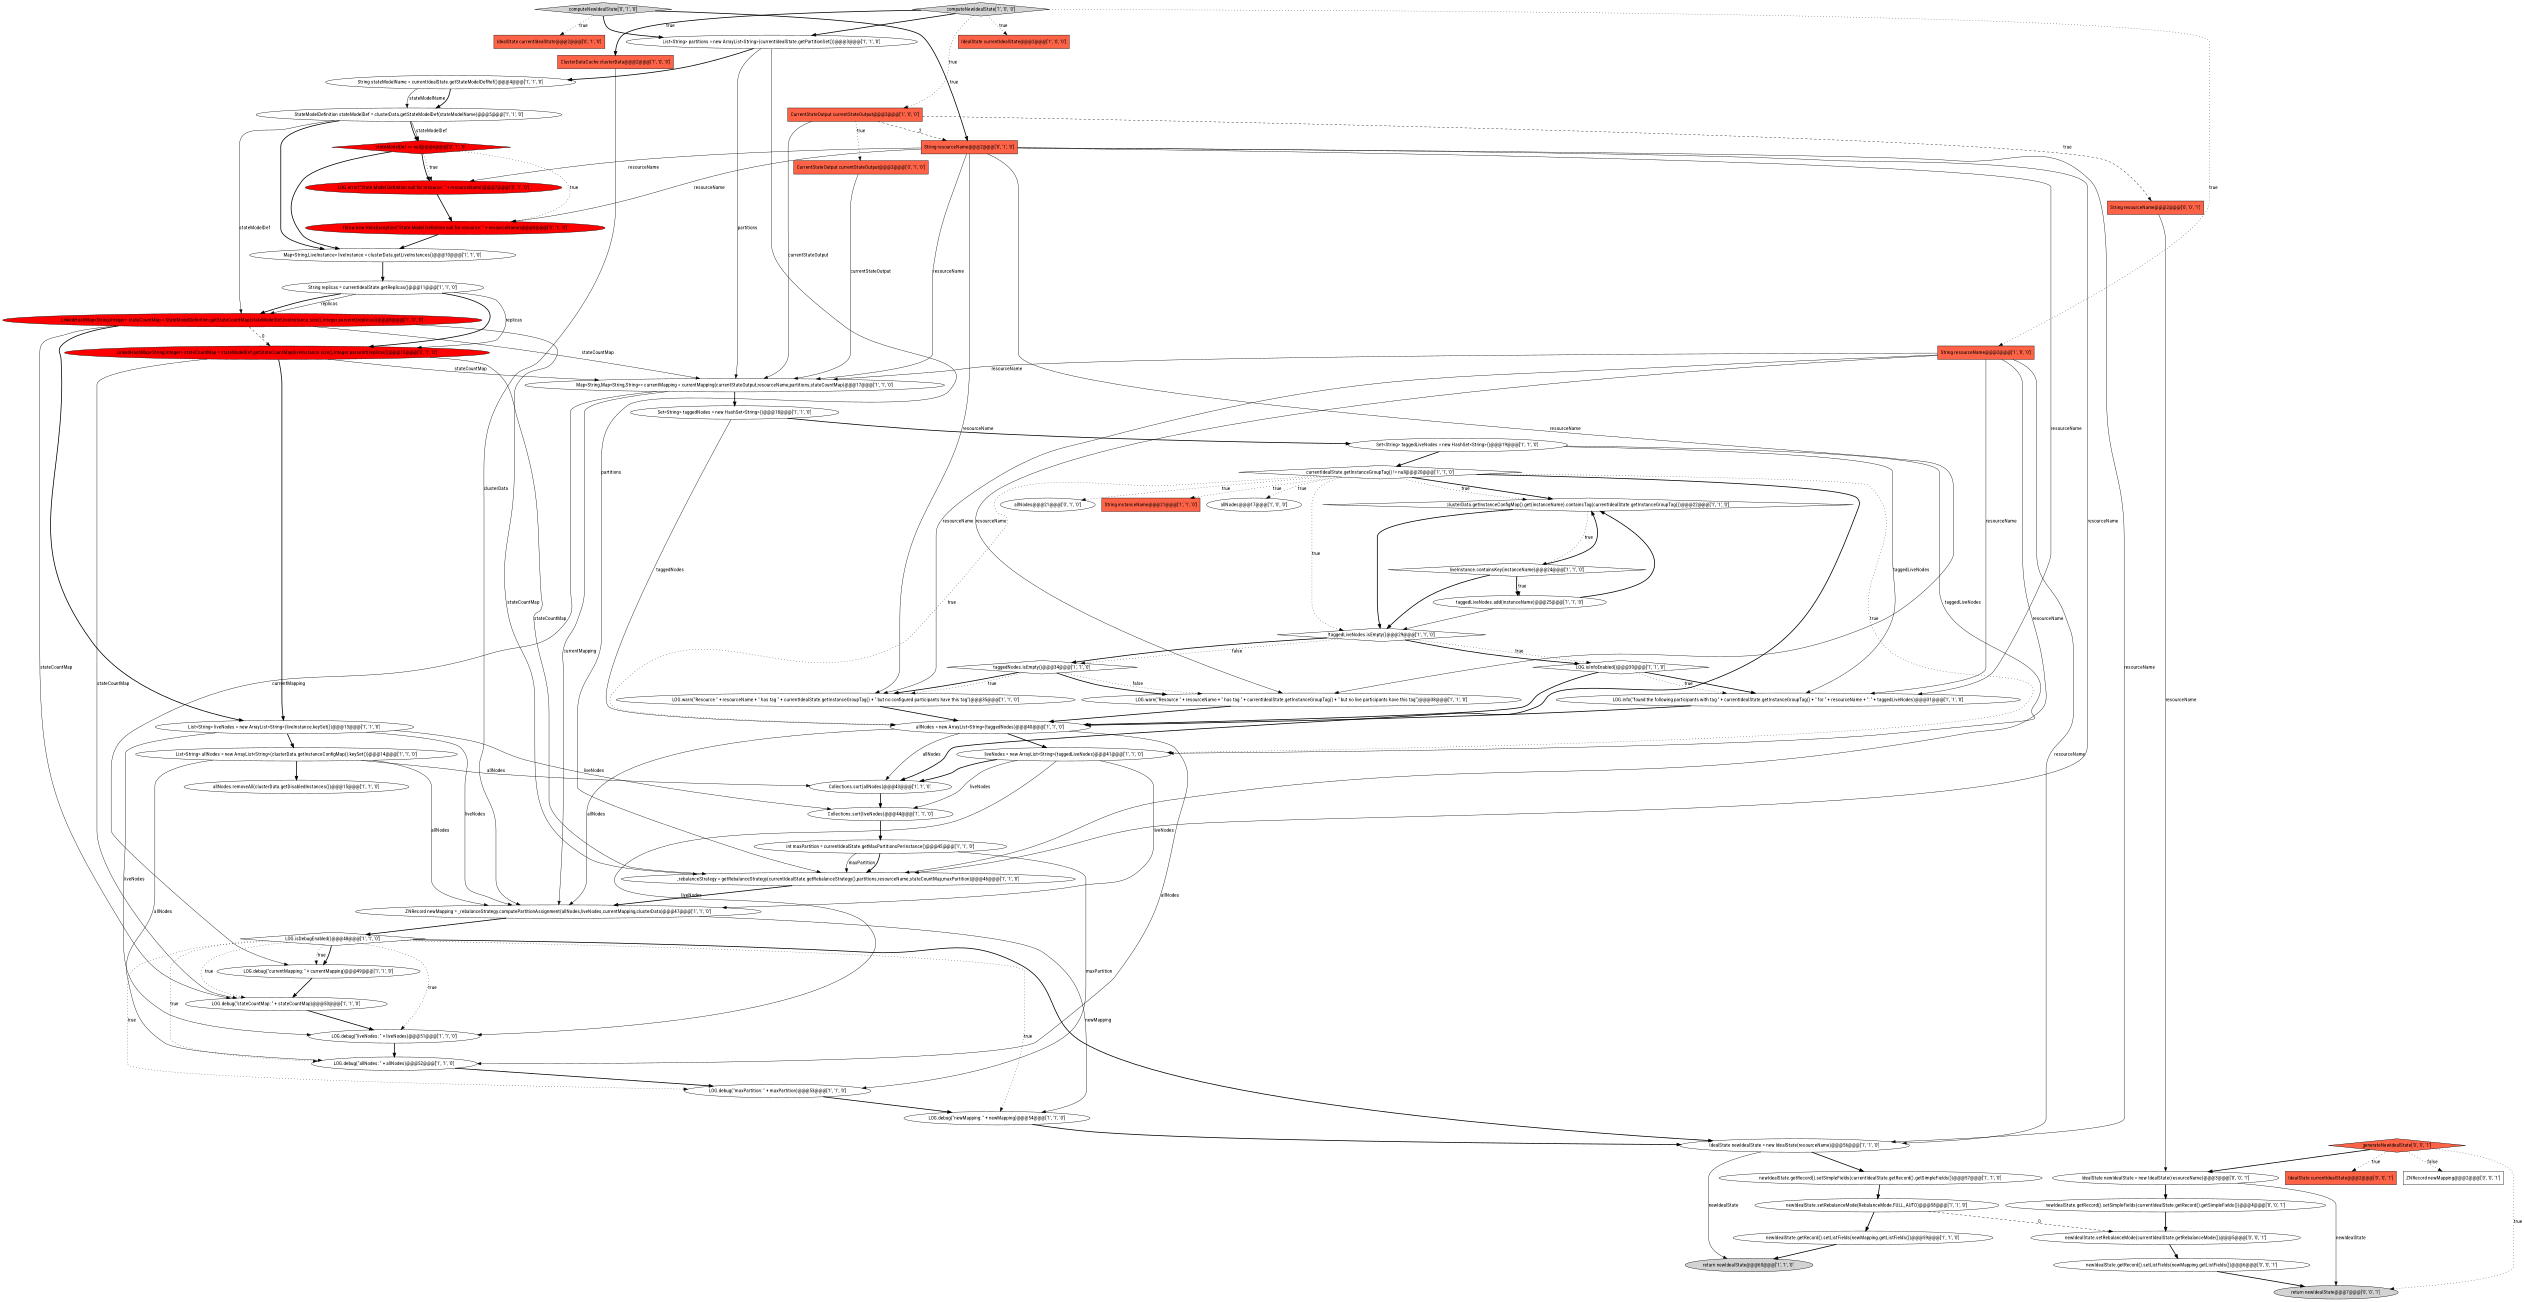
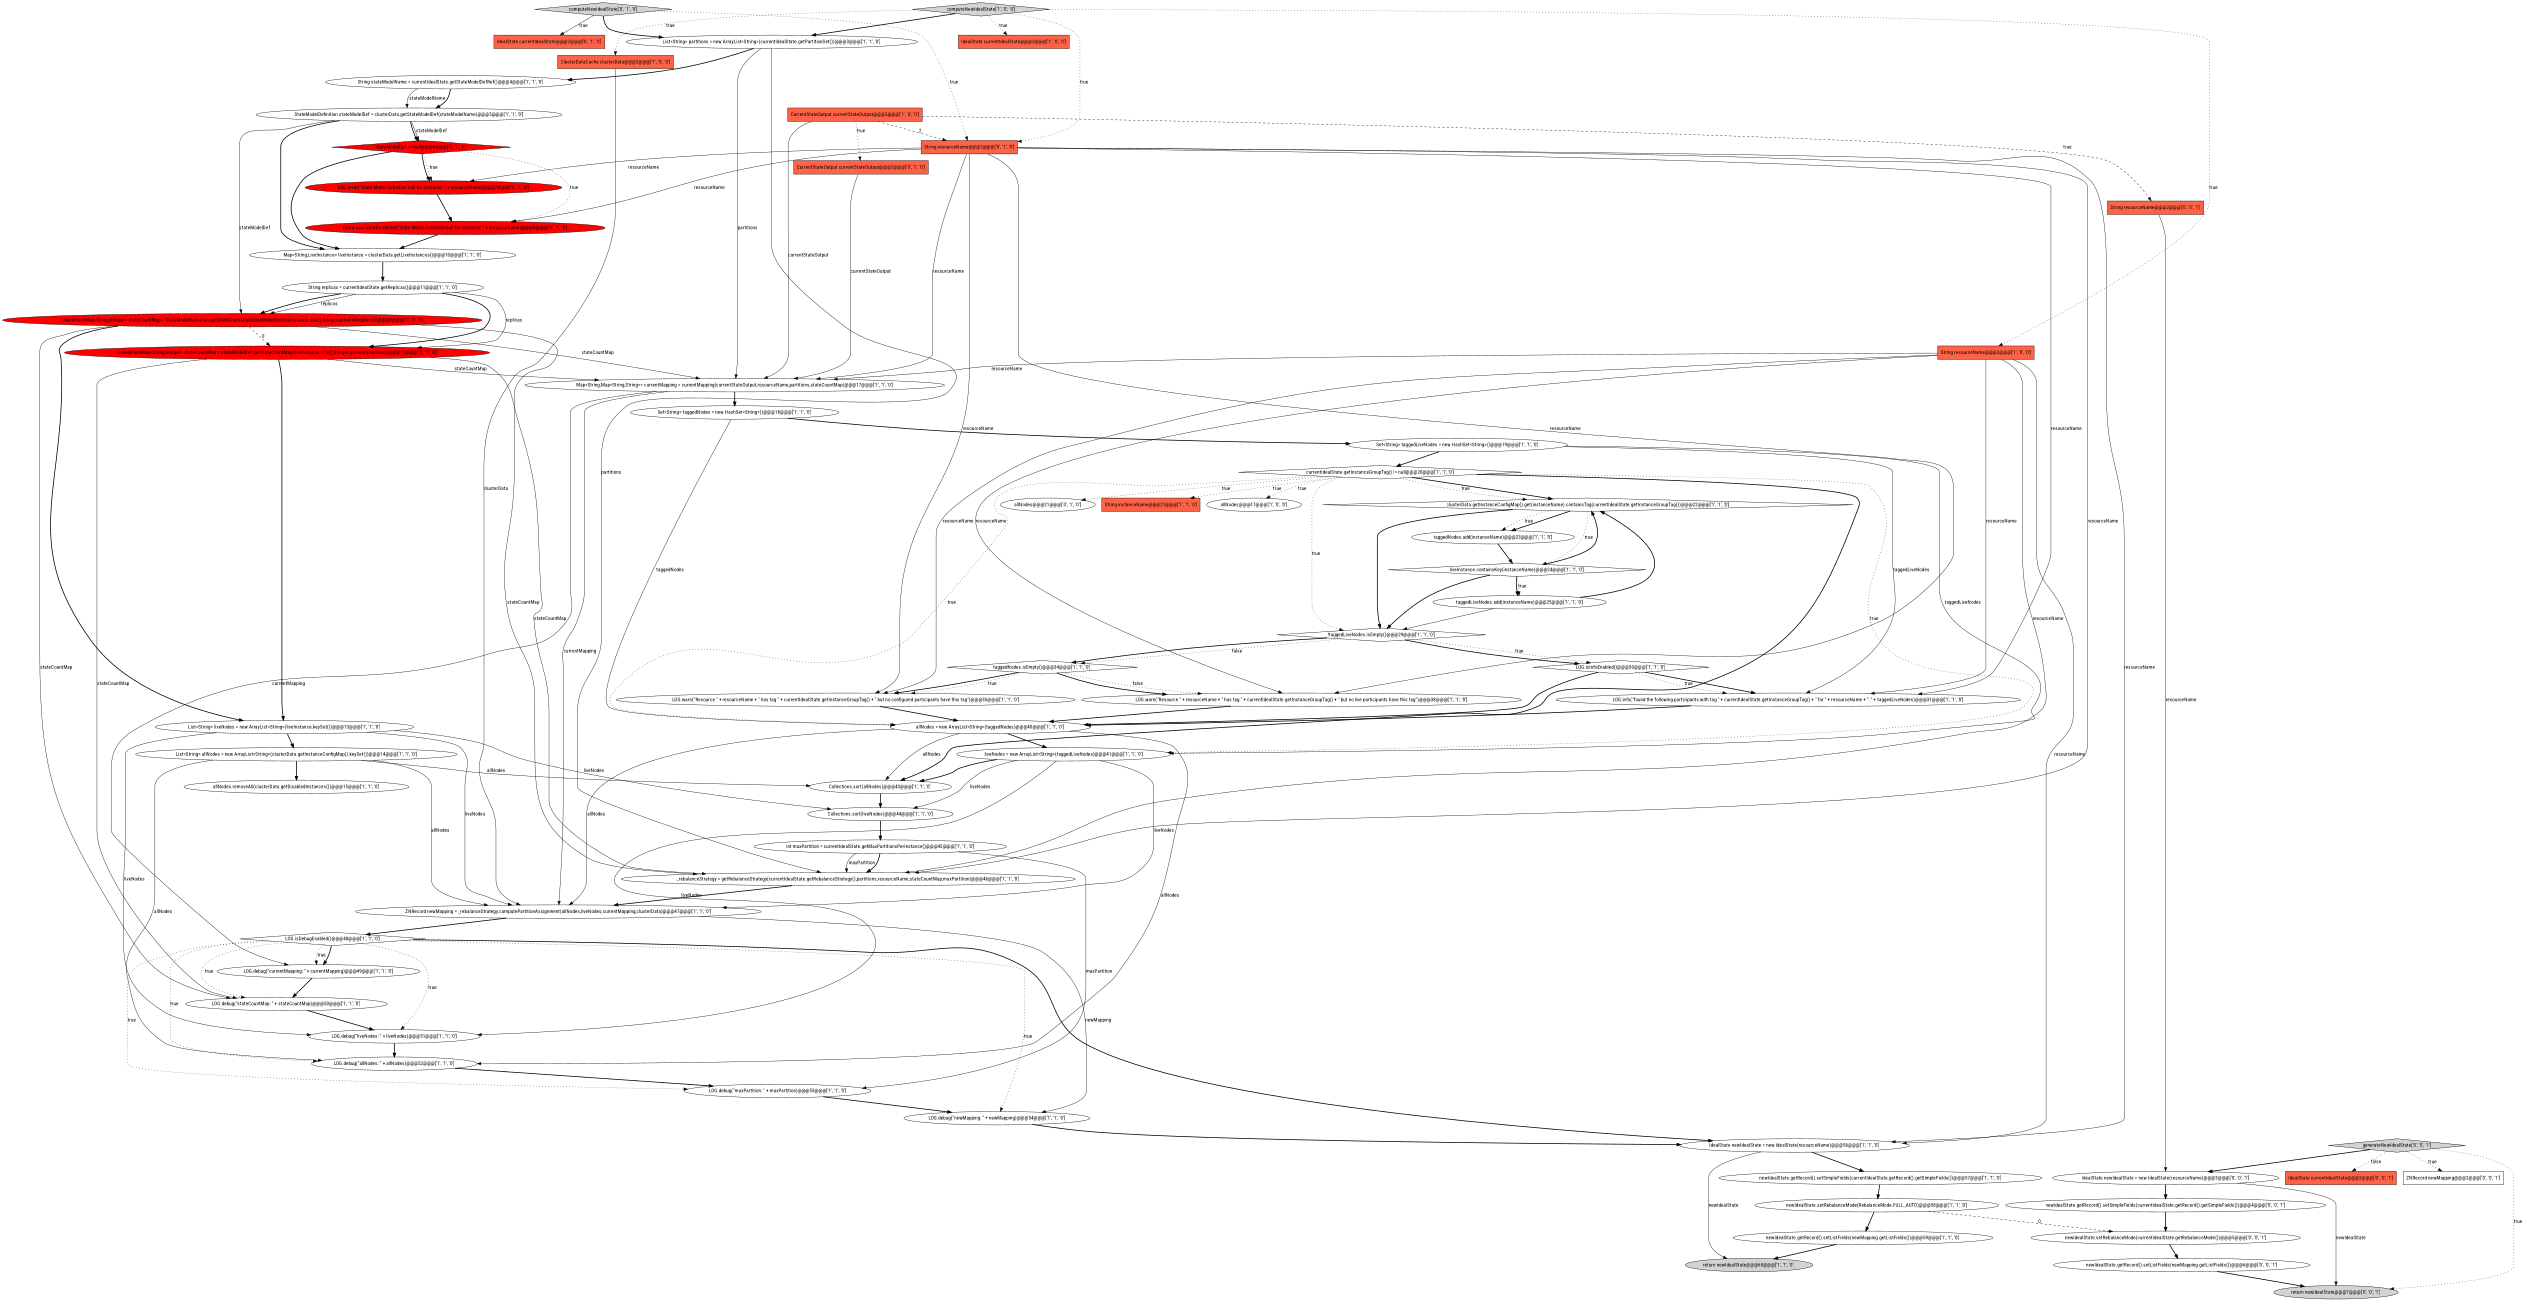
(786, 14) -> (786, 14)
(845, 21) -> (845, 21)
(579, 24) -> (579, 24)
(948, 67) -> (1080, 72)
none -> (1493, 537)
(2397, 1145) -> (2397, 1145)
(2376, 1162) -> (2376, 1162)
(2433, 1162) -> (2433, 1162)
